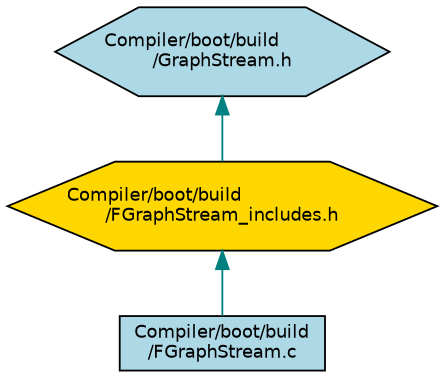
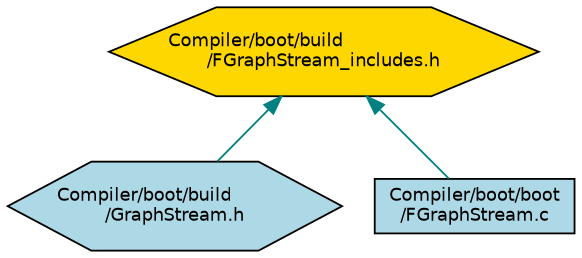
(222, 138) -> (243, 136)
(222, 343) -> (475, 206)
